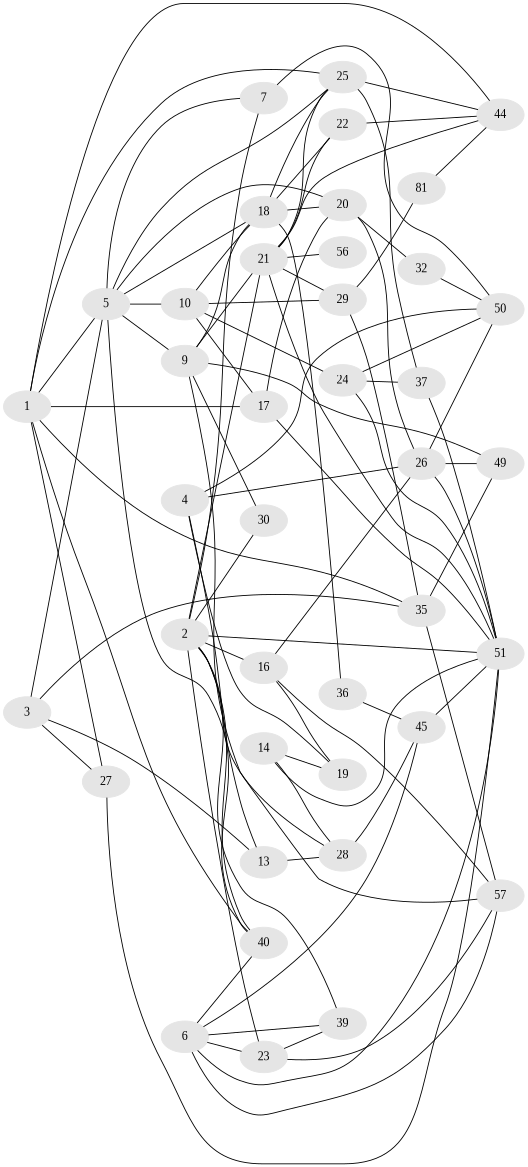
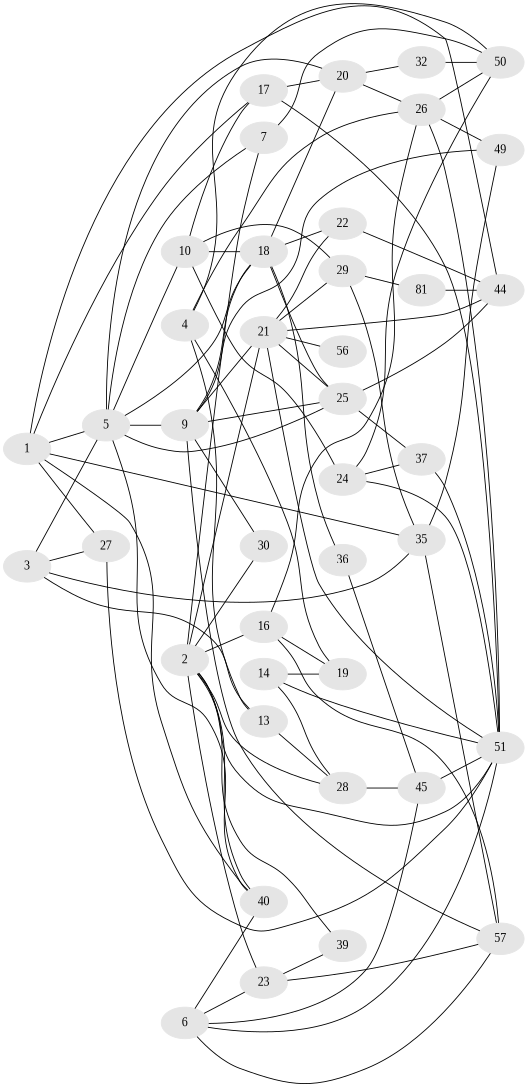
(113, 164) -> (264, 412)
(264, 1030) -> none
